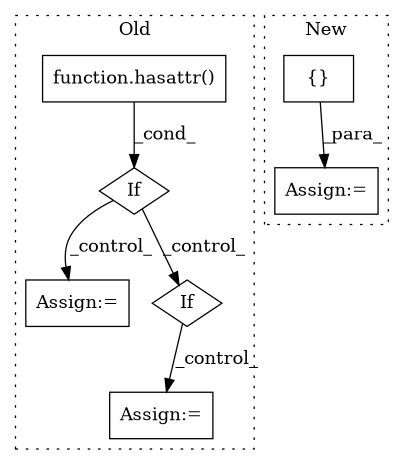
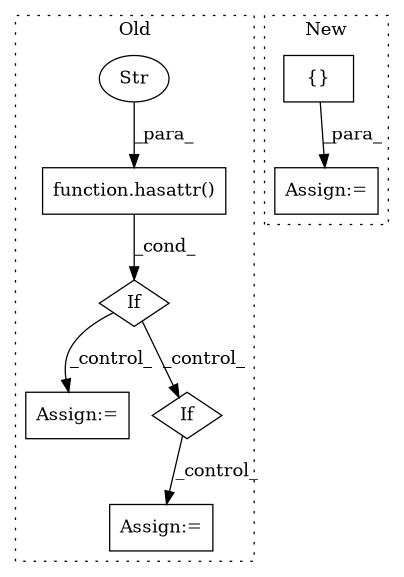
none -> (134, 79)
